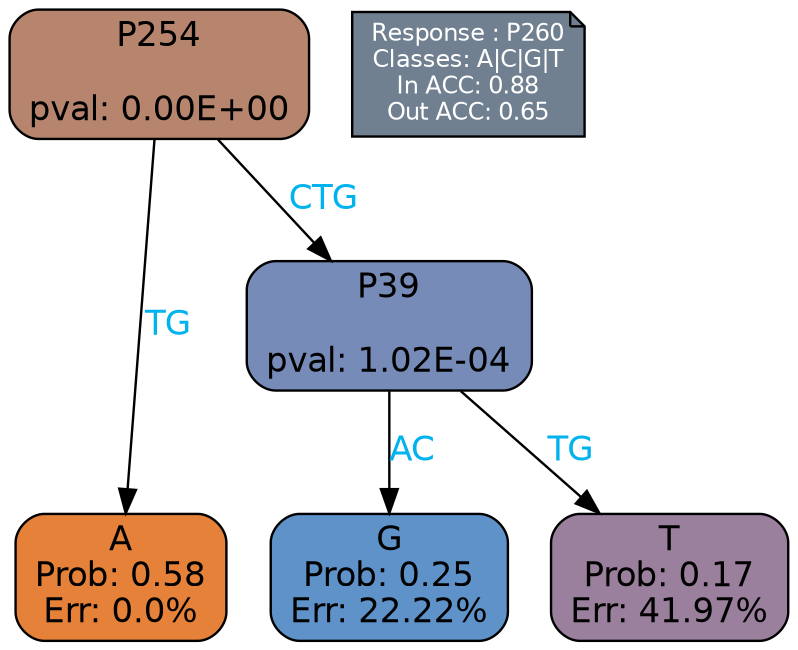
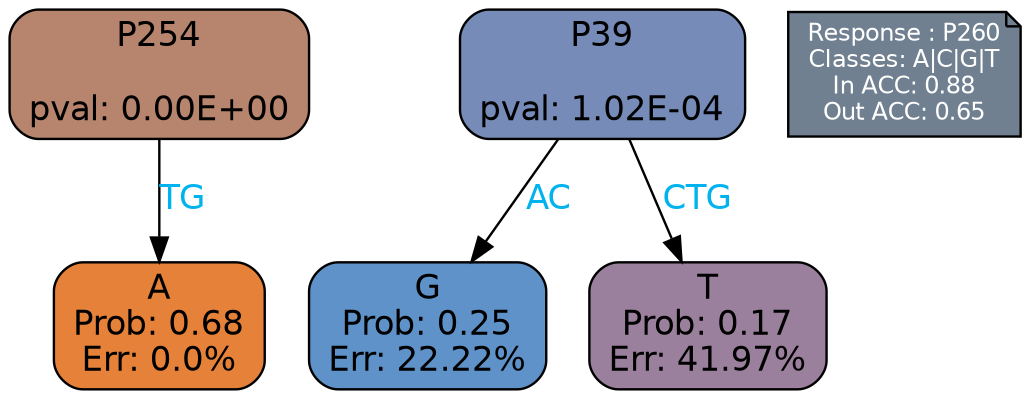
(266, 191) -> none
(570, 452) -> (697, 200)
(121, 577) -> (159, 326)
